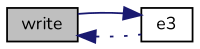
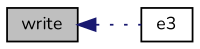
(101, 13) -> none
